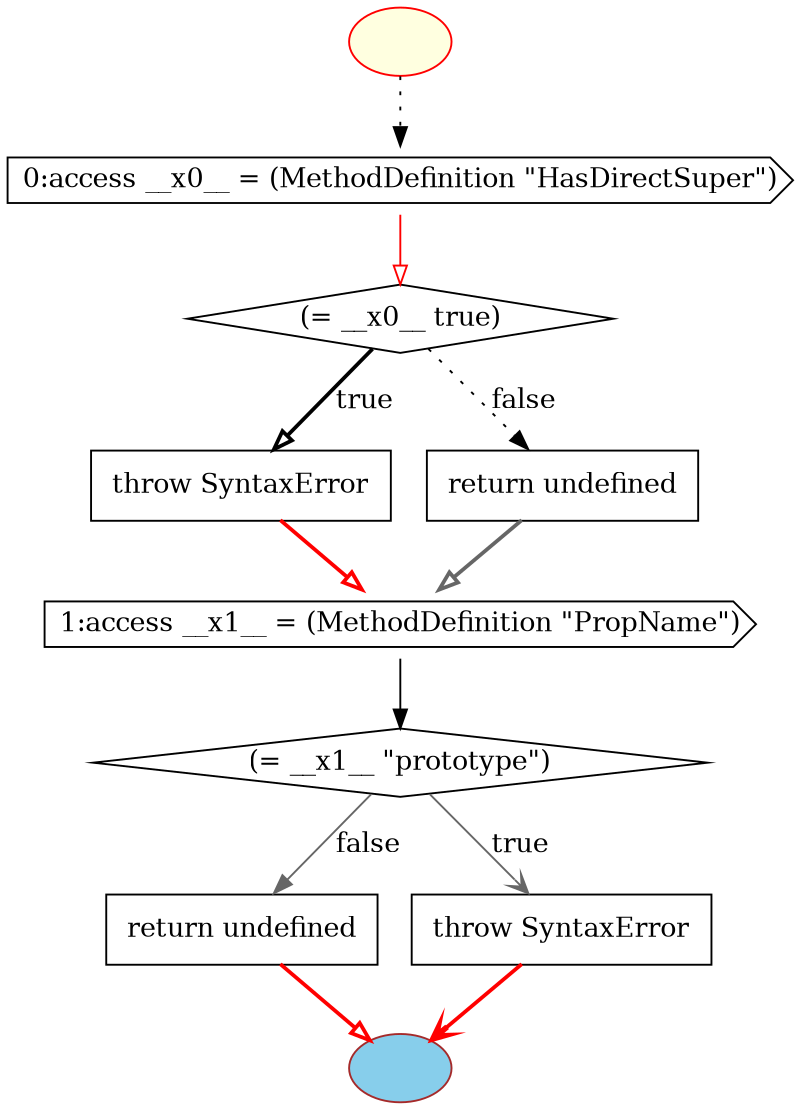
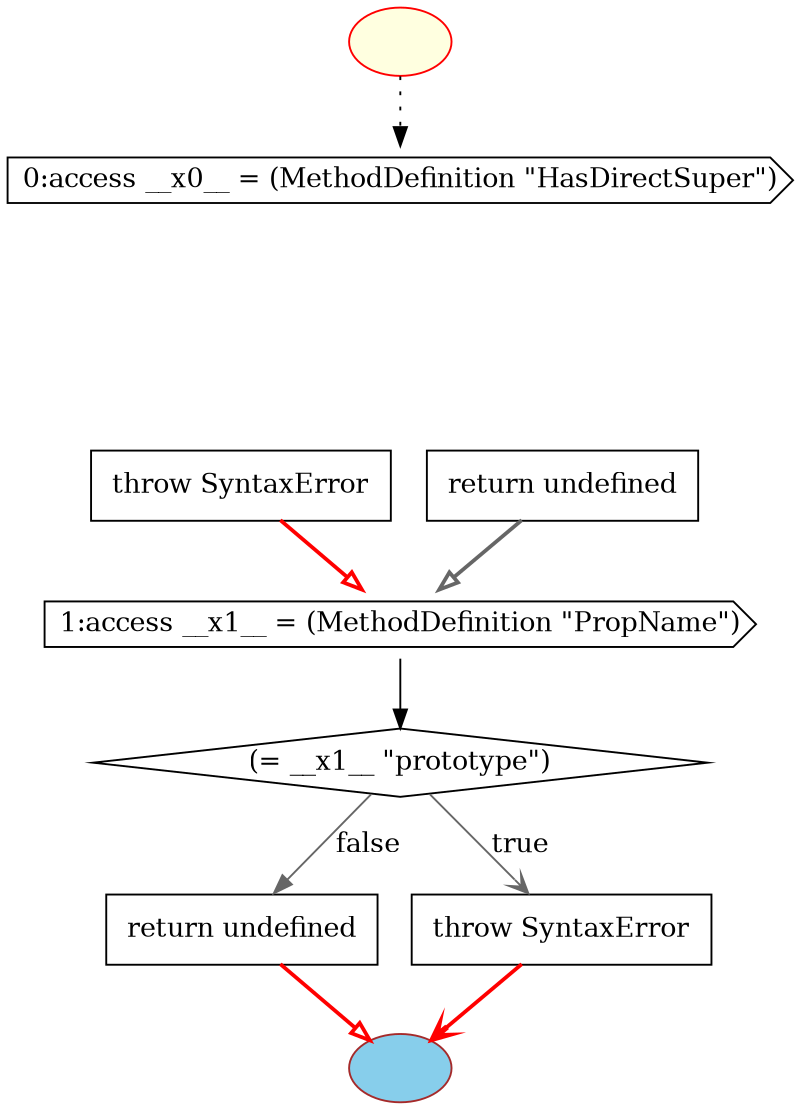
(400, 319) -> none
